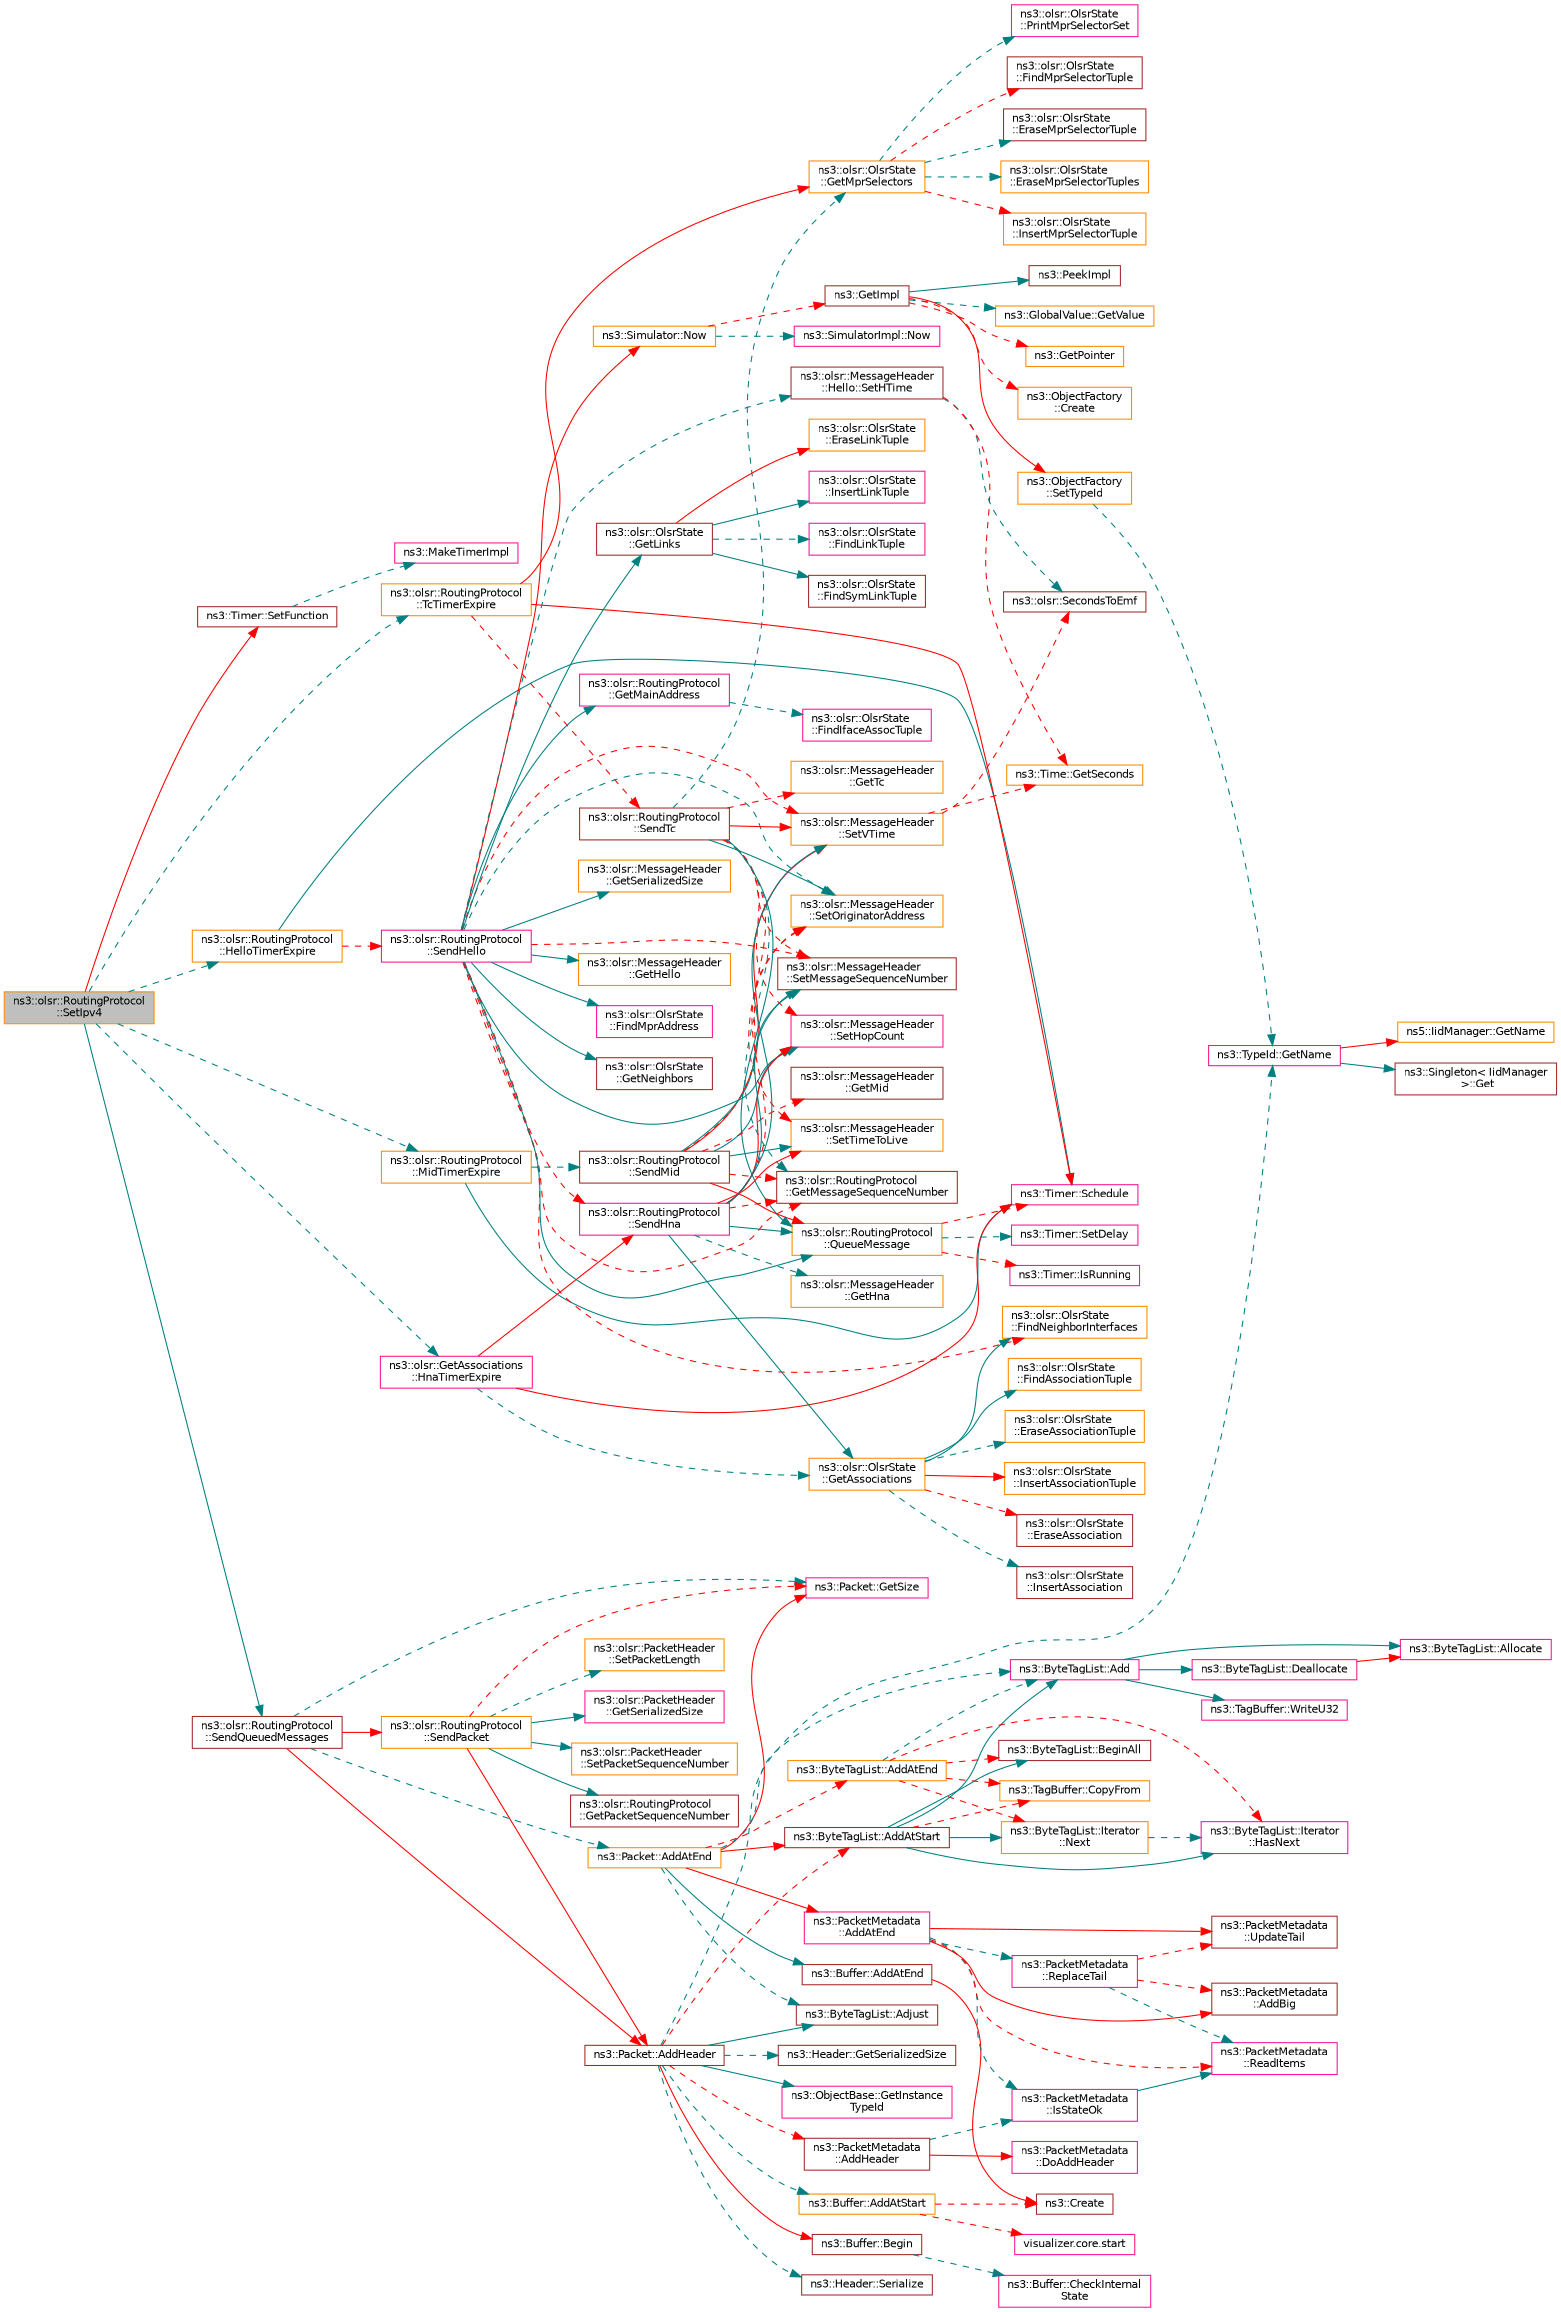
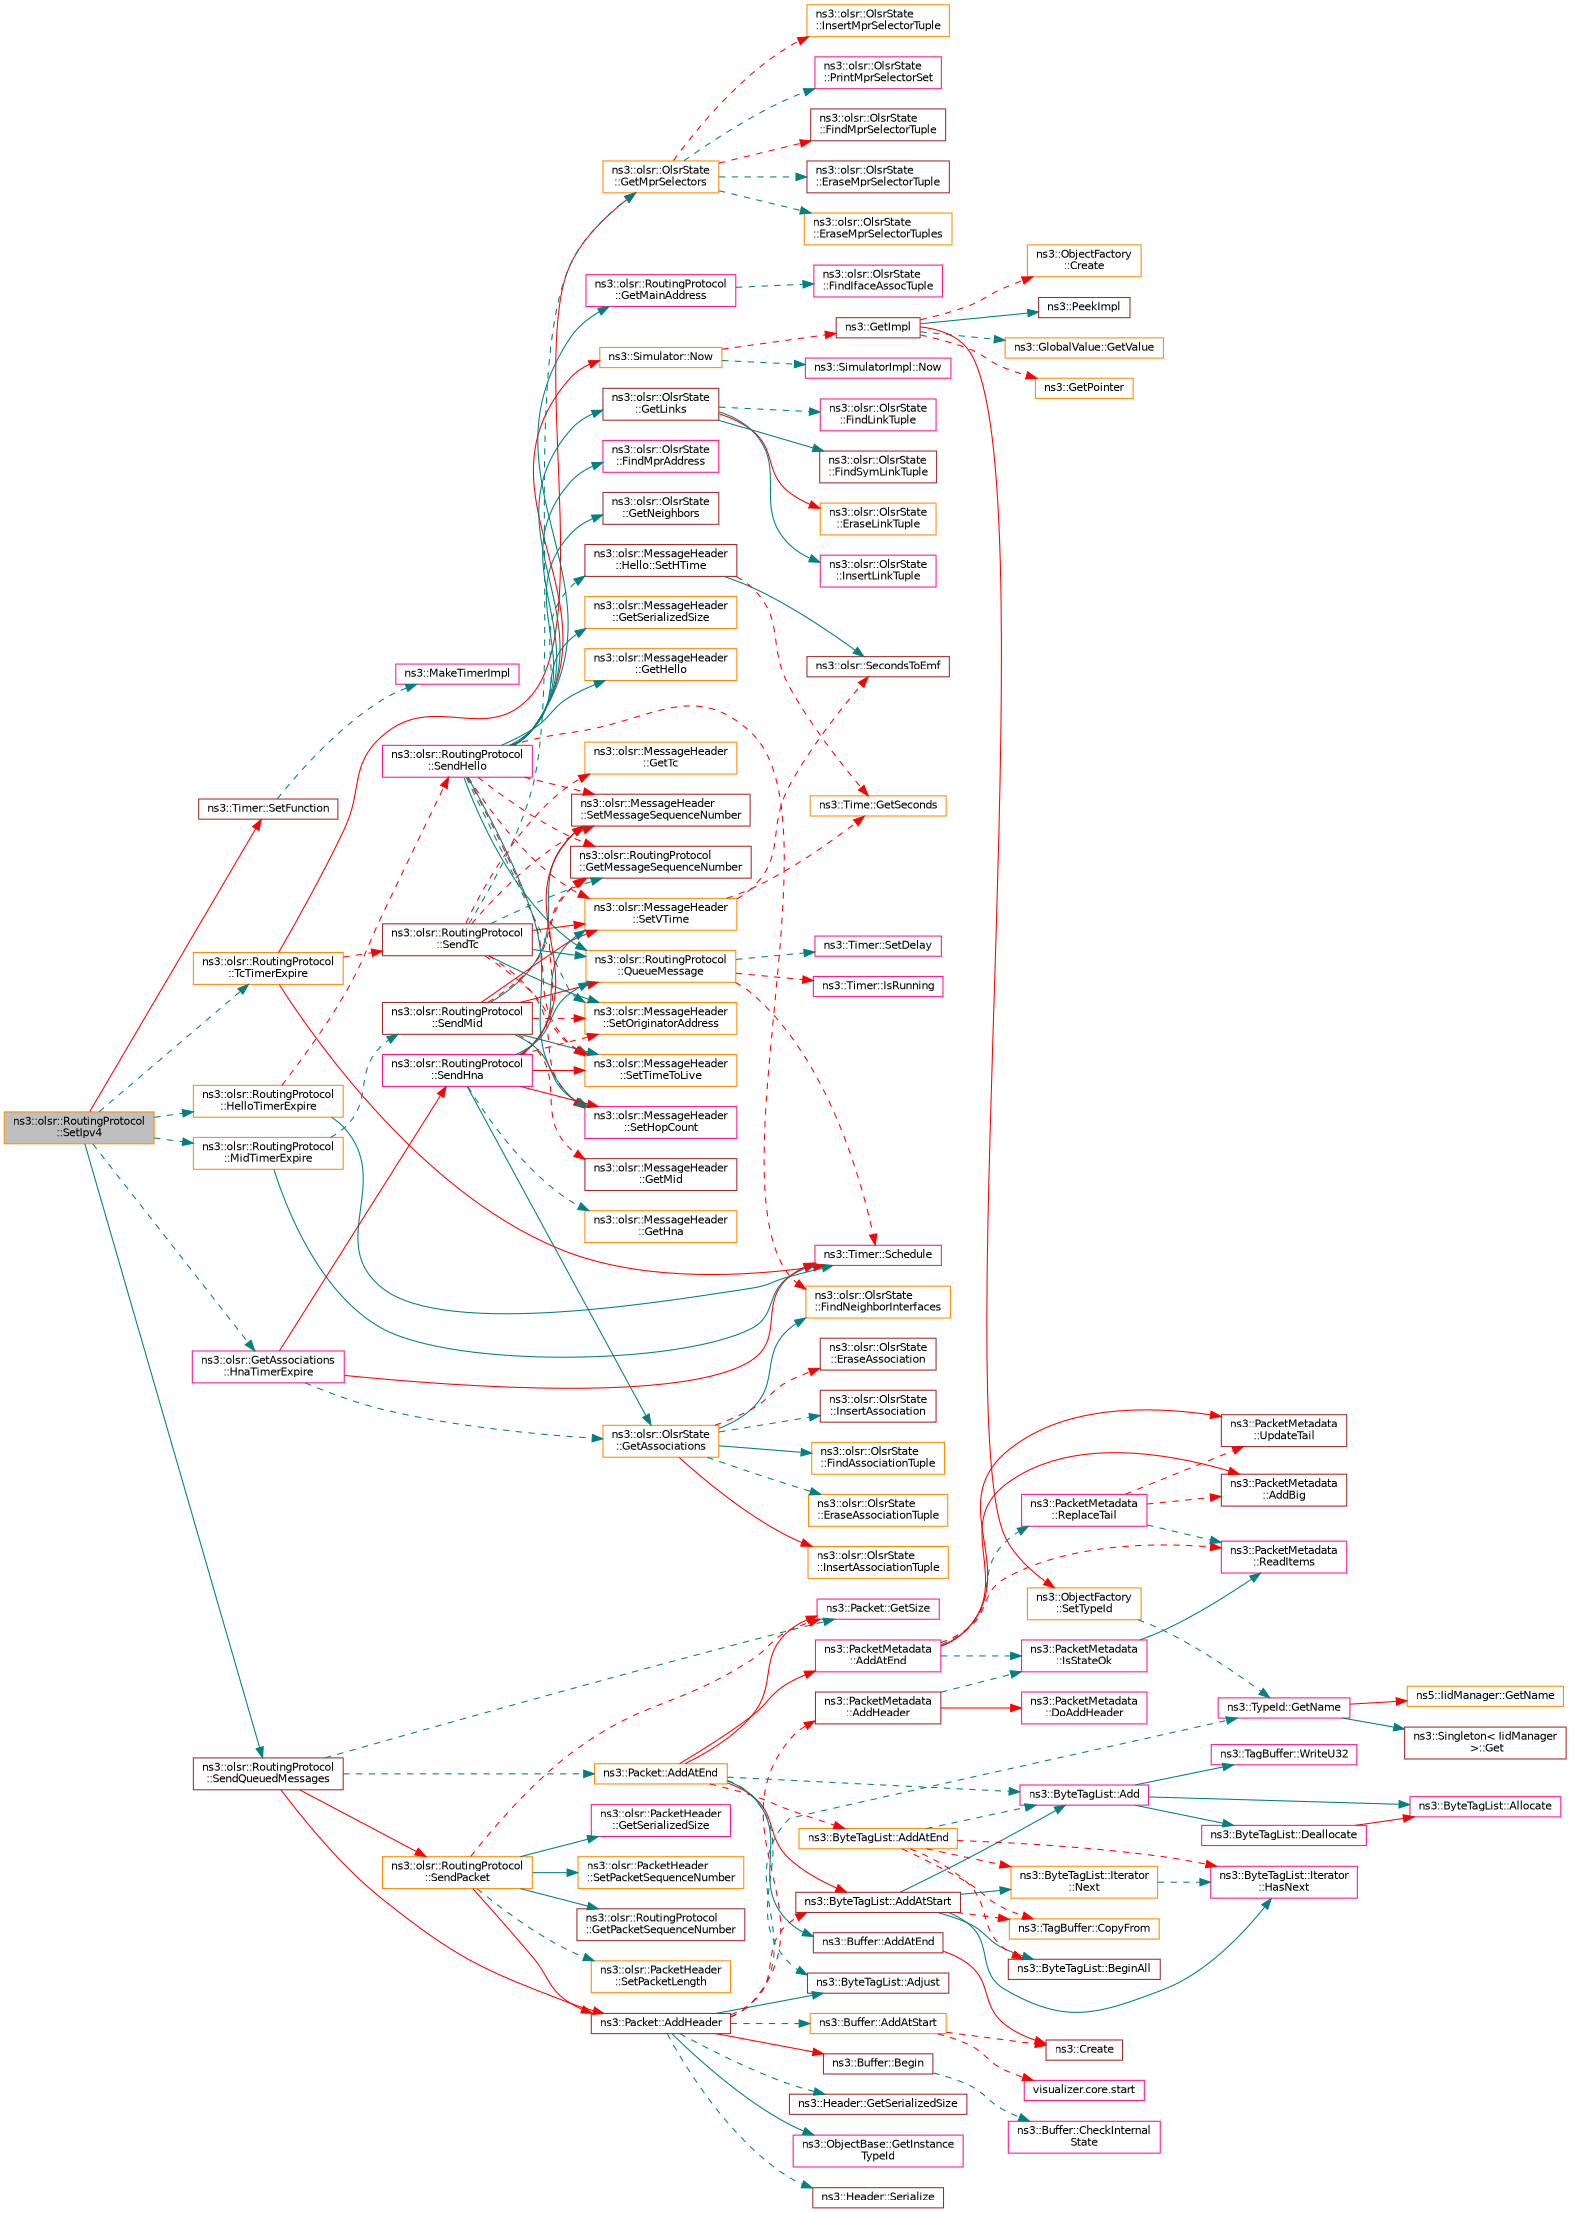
(997, 516) -> (792, 609)
(509, 1085) -> (531, 912)
(758, 1100) -> (552, 945)
